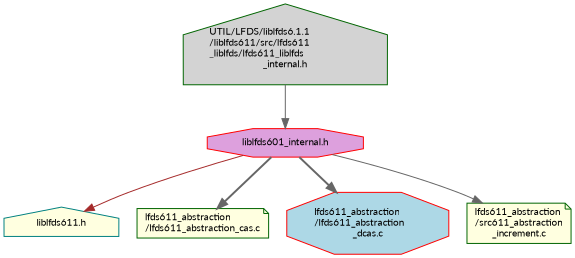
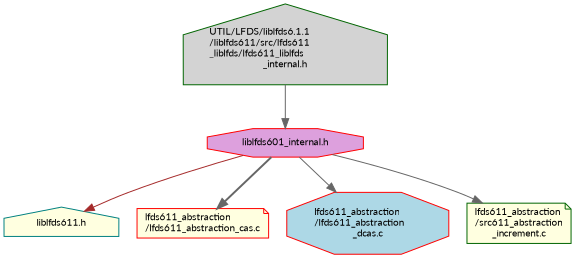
(314, 171) -> (314, 171)
(203, 223) -> (203, 223)
